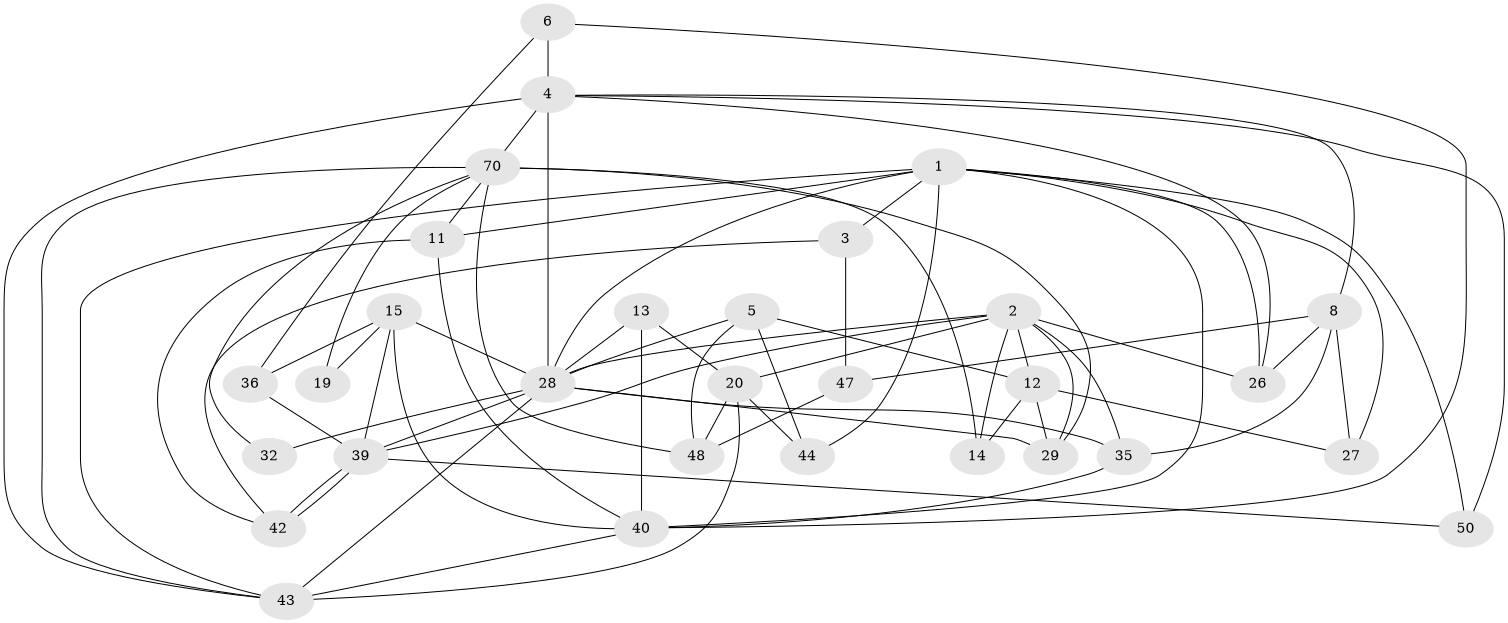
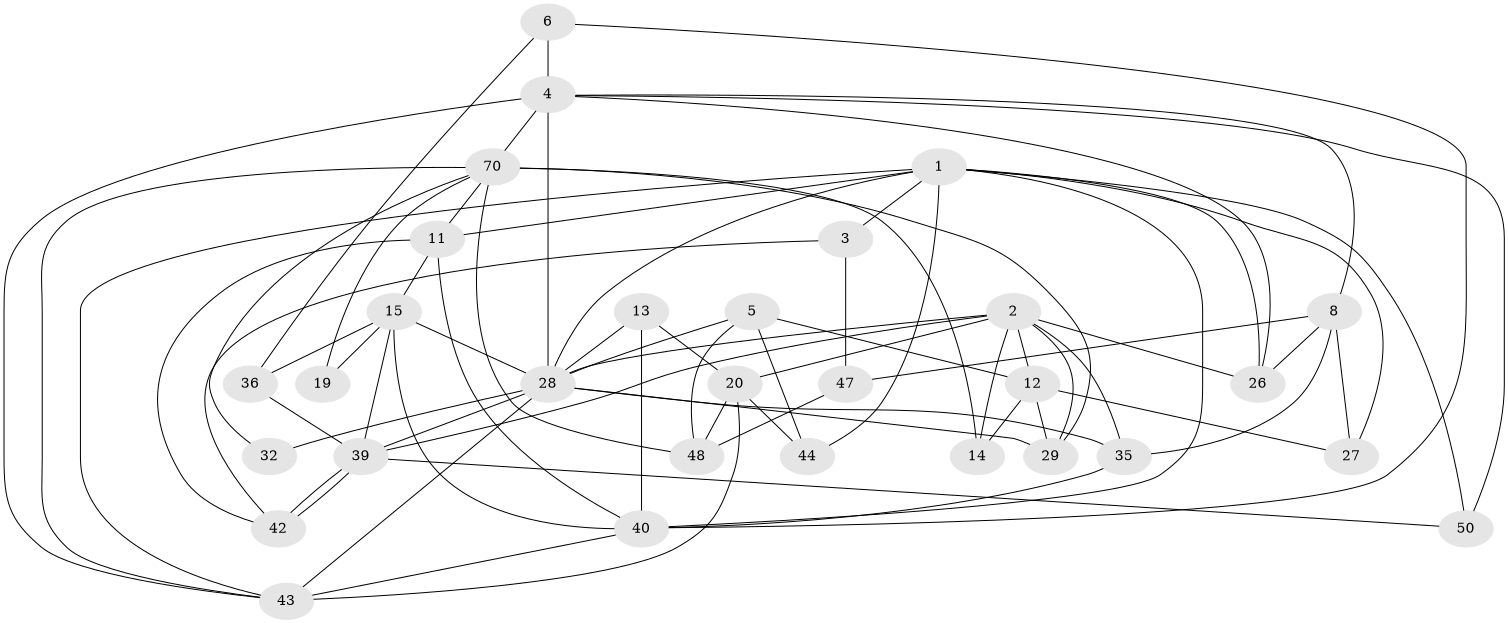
none -> (418, 272)
